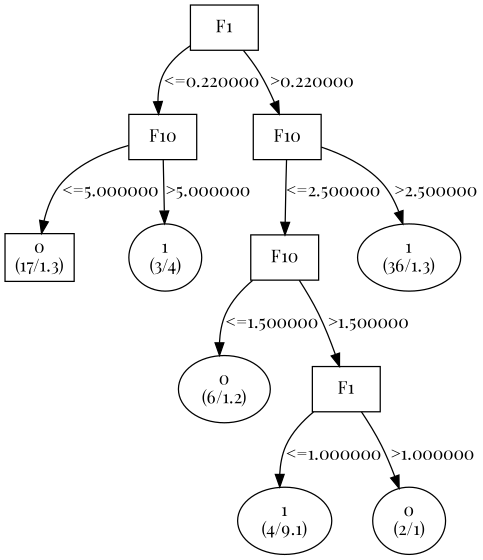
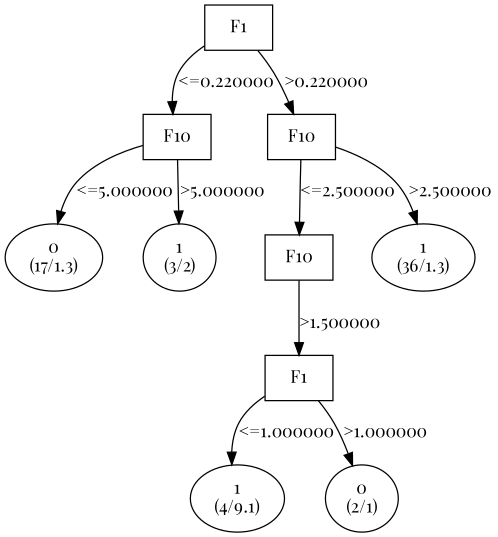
(40, 258) -> (54, 258)
(165, 258) -> (180, 258)
(224, 389) -> none
